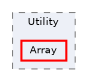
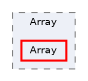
(44, 22) -> (44, 22)
